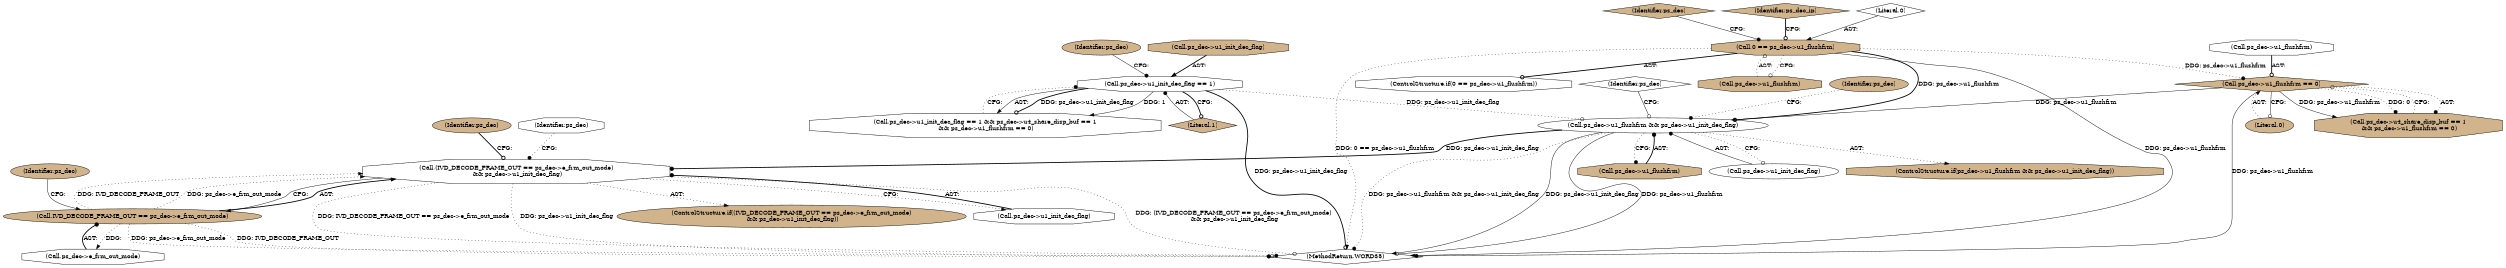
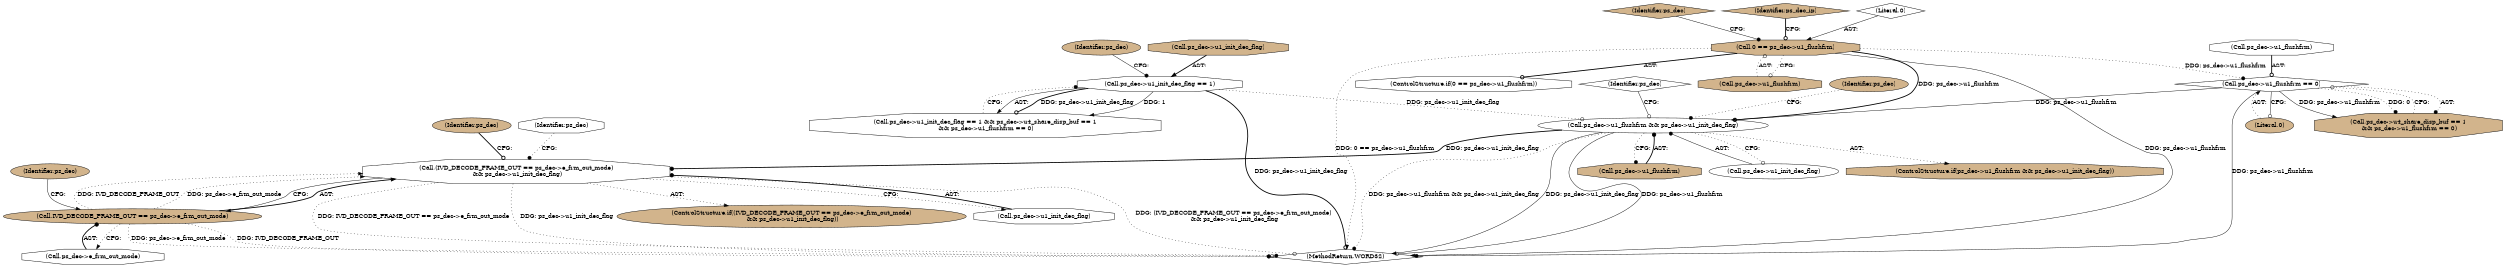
(2272, 84) -> (2272, 84)
(1203, 125) -> none
(115, 238) -> (115, 238)
(1345, 257) -> (1345, 257)
